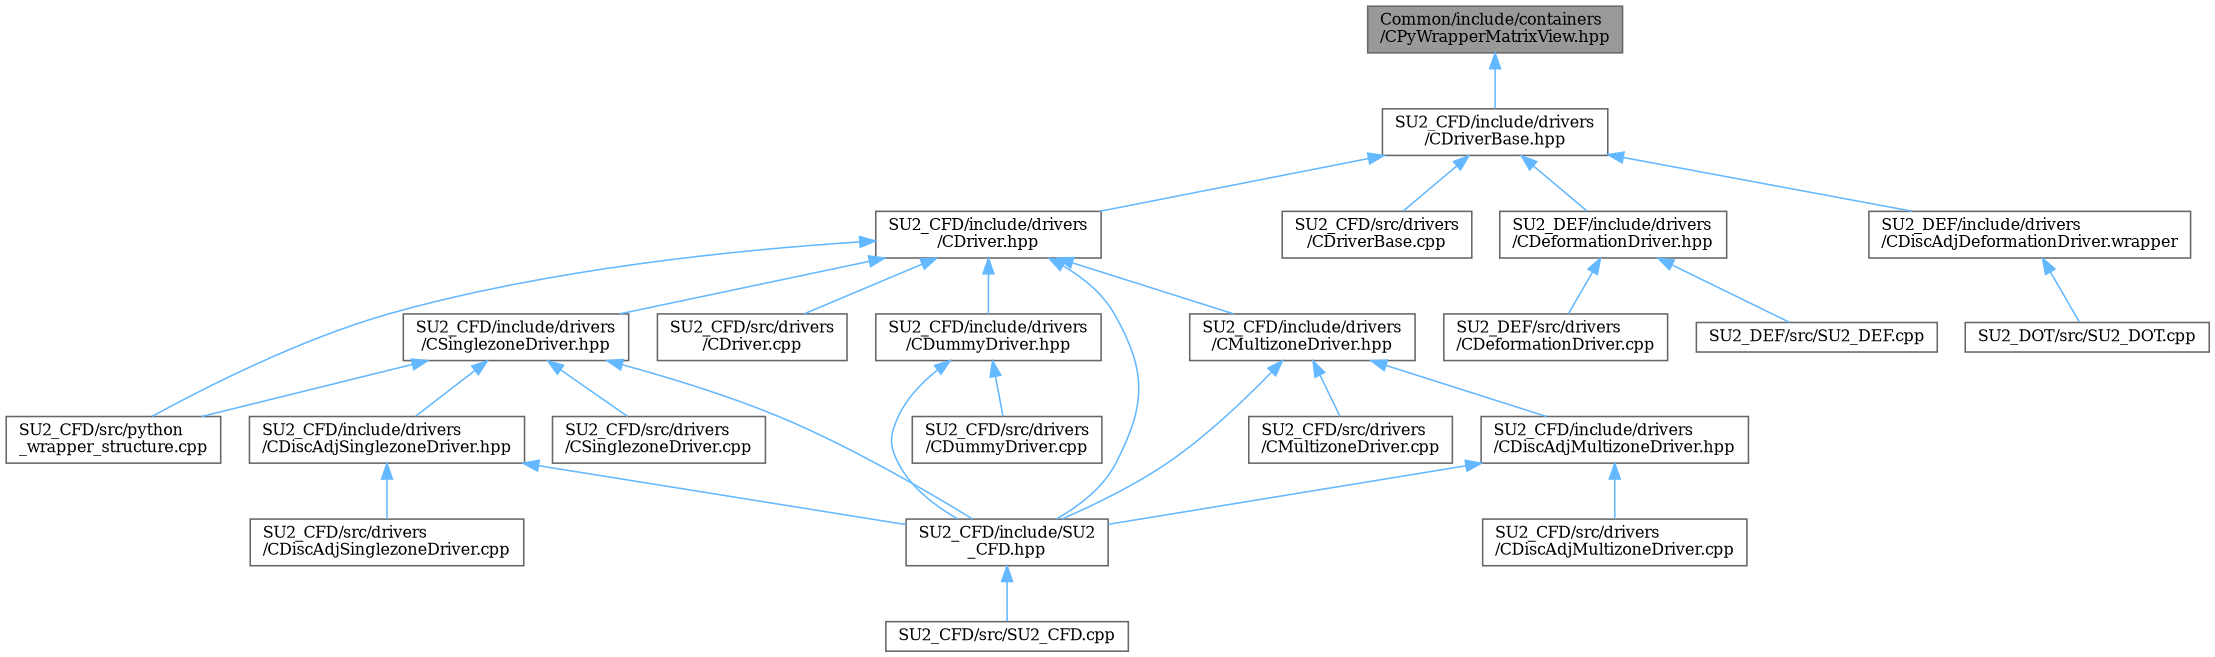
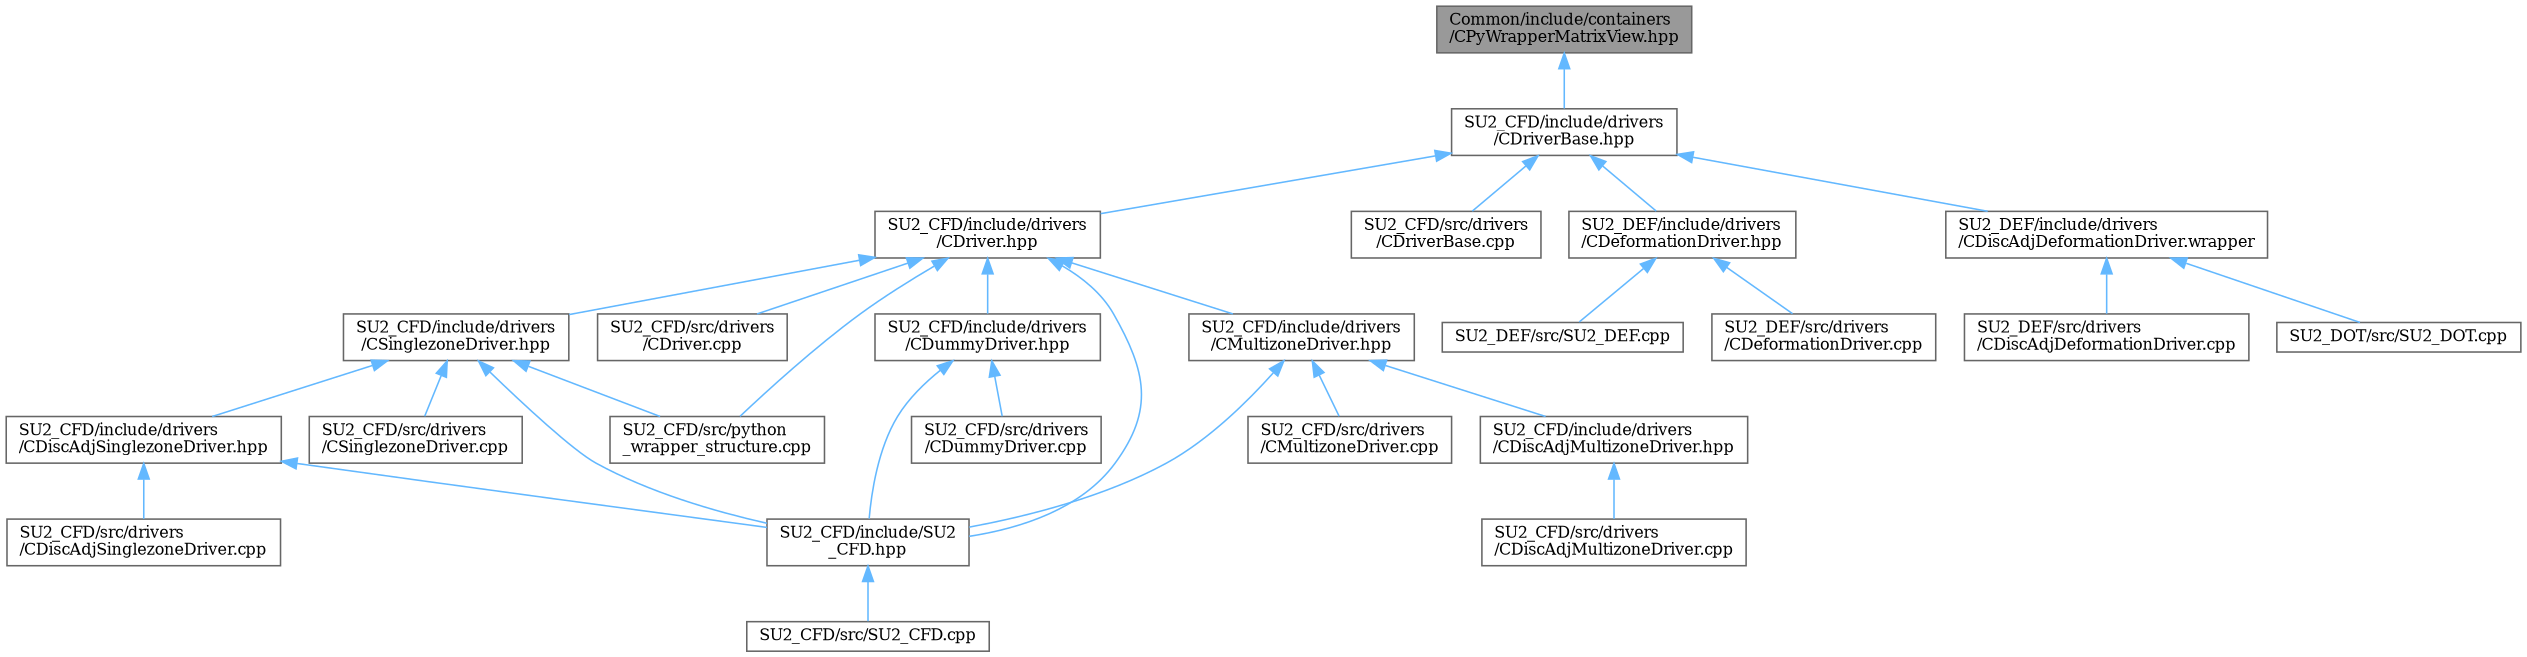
none -> (2107, 337)
(1287, 495) -> none
